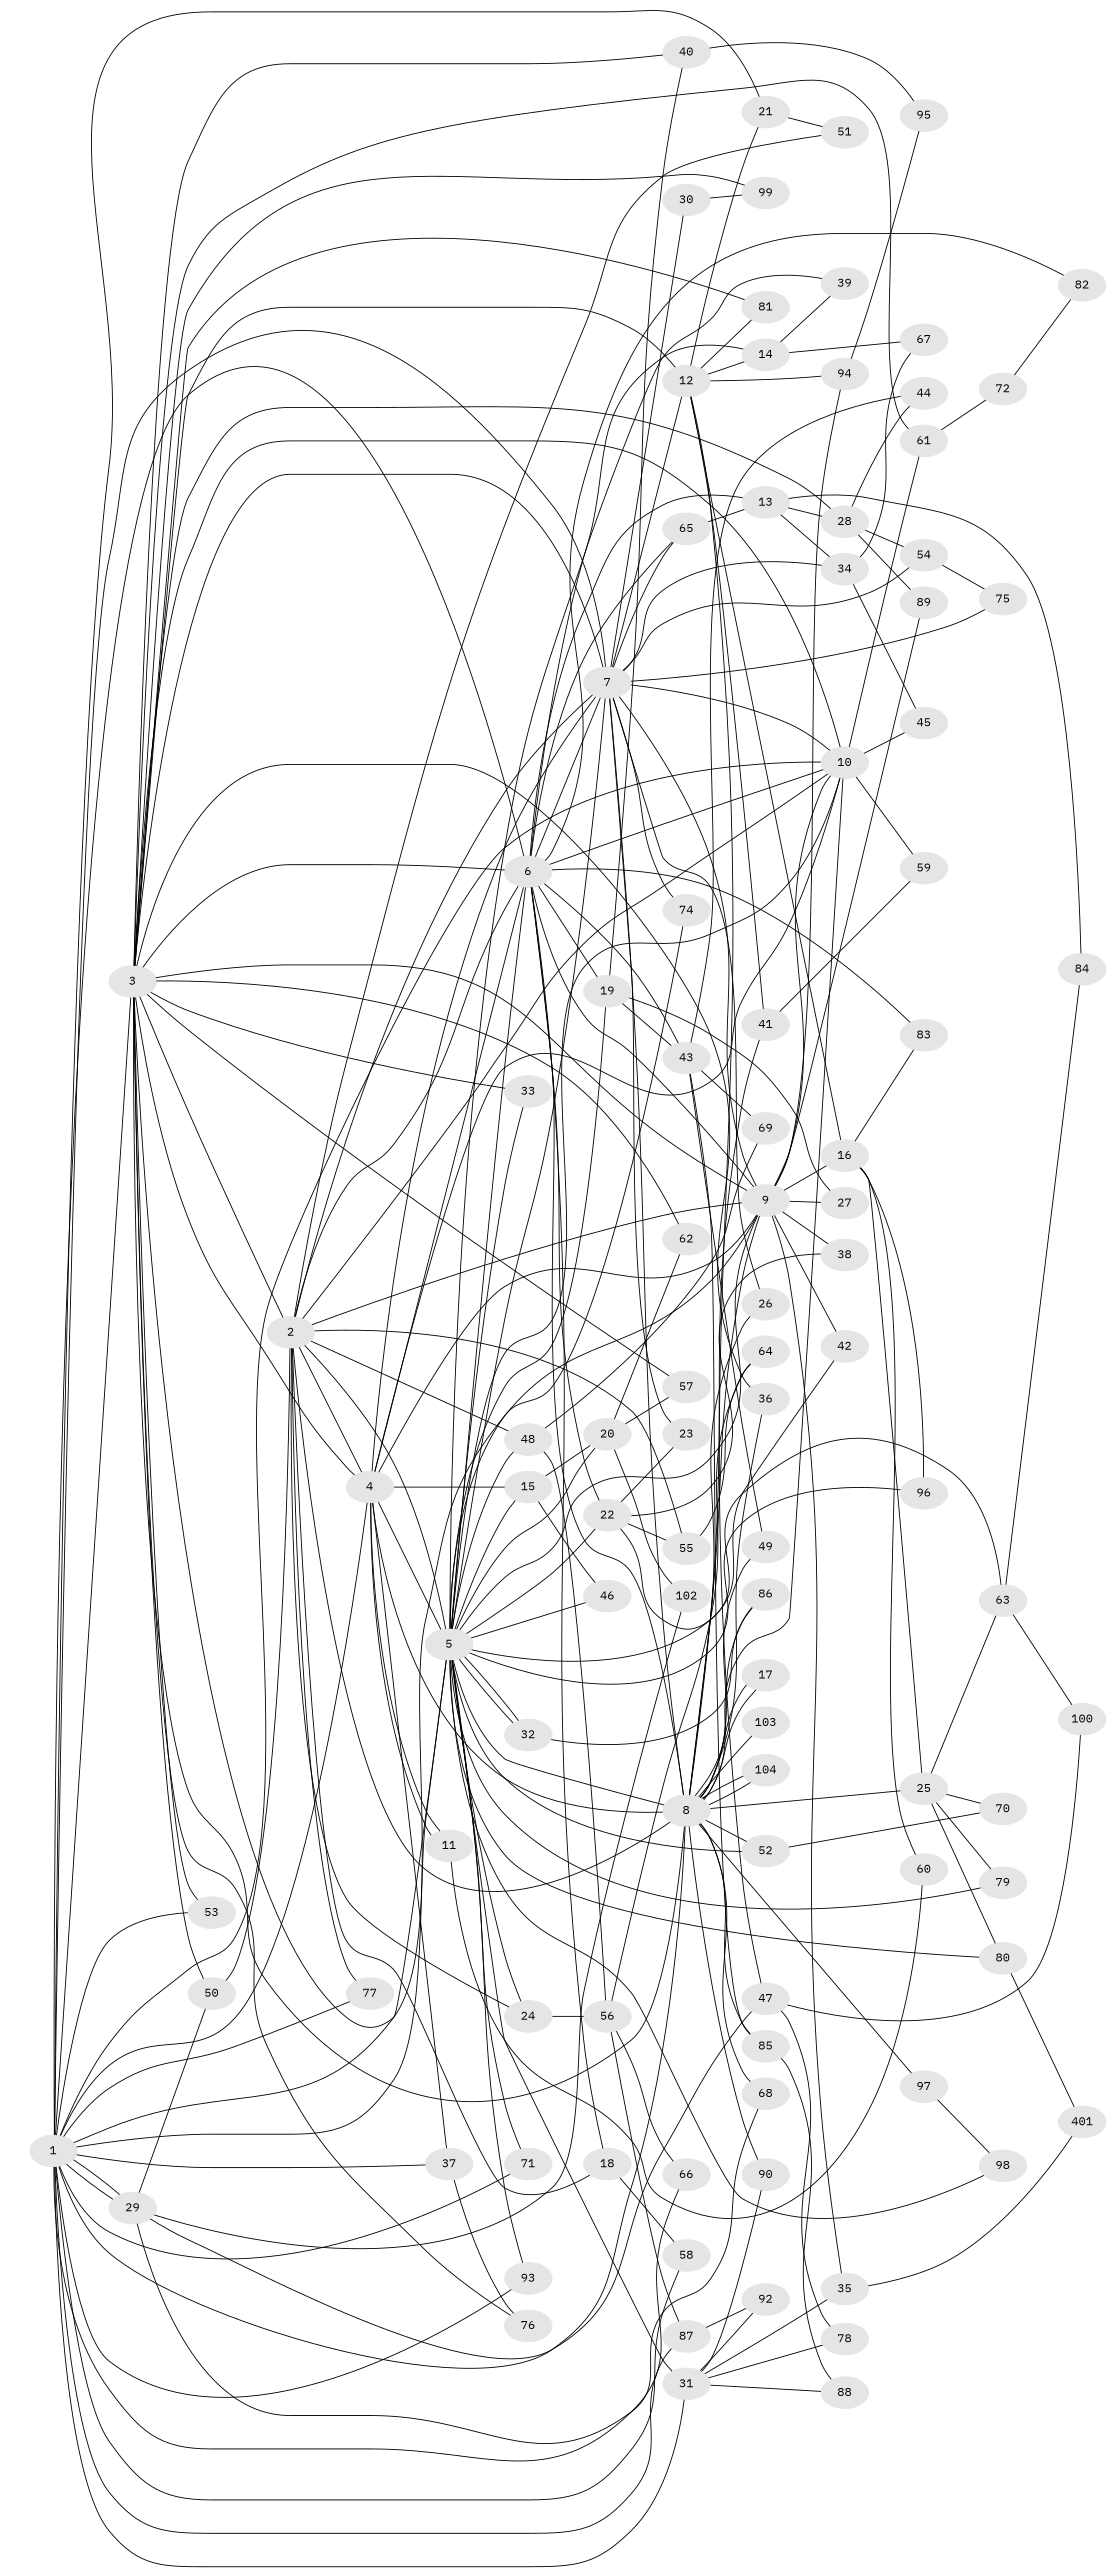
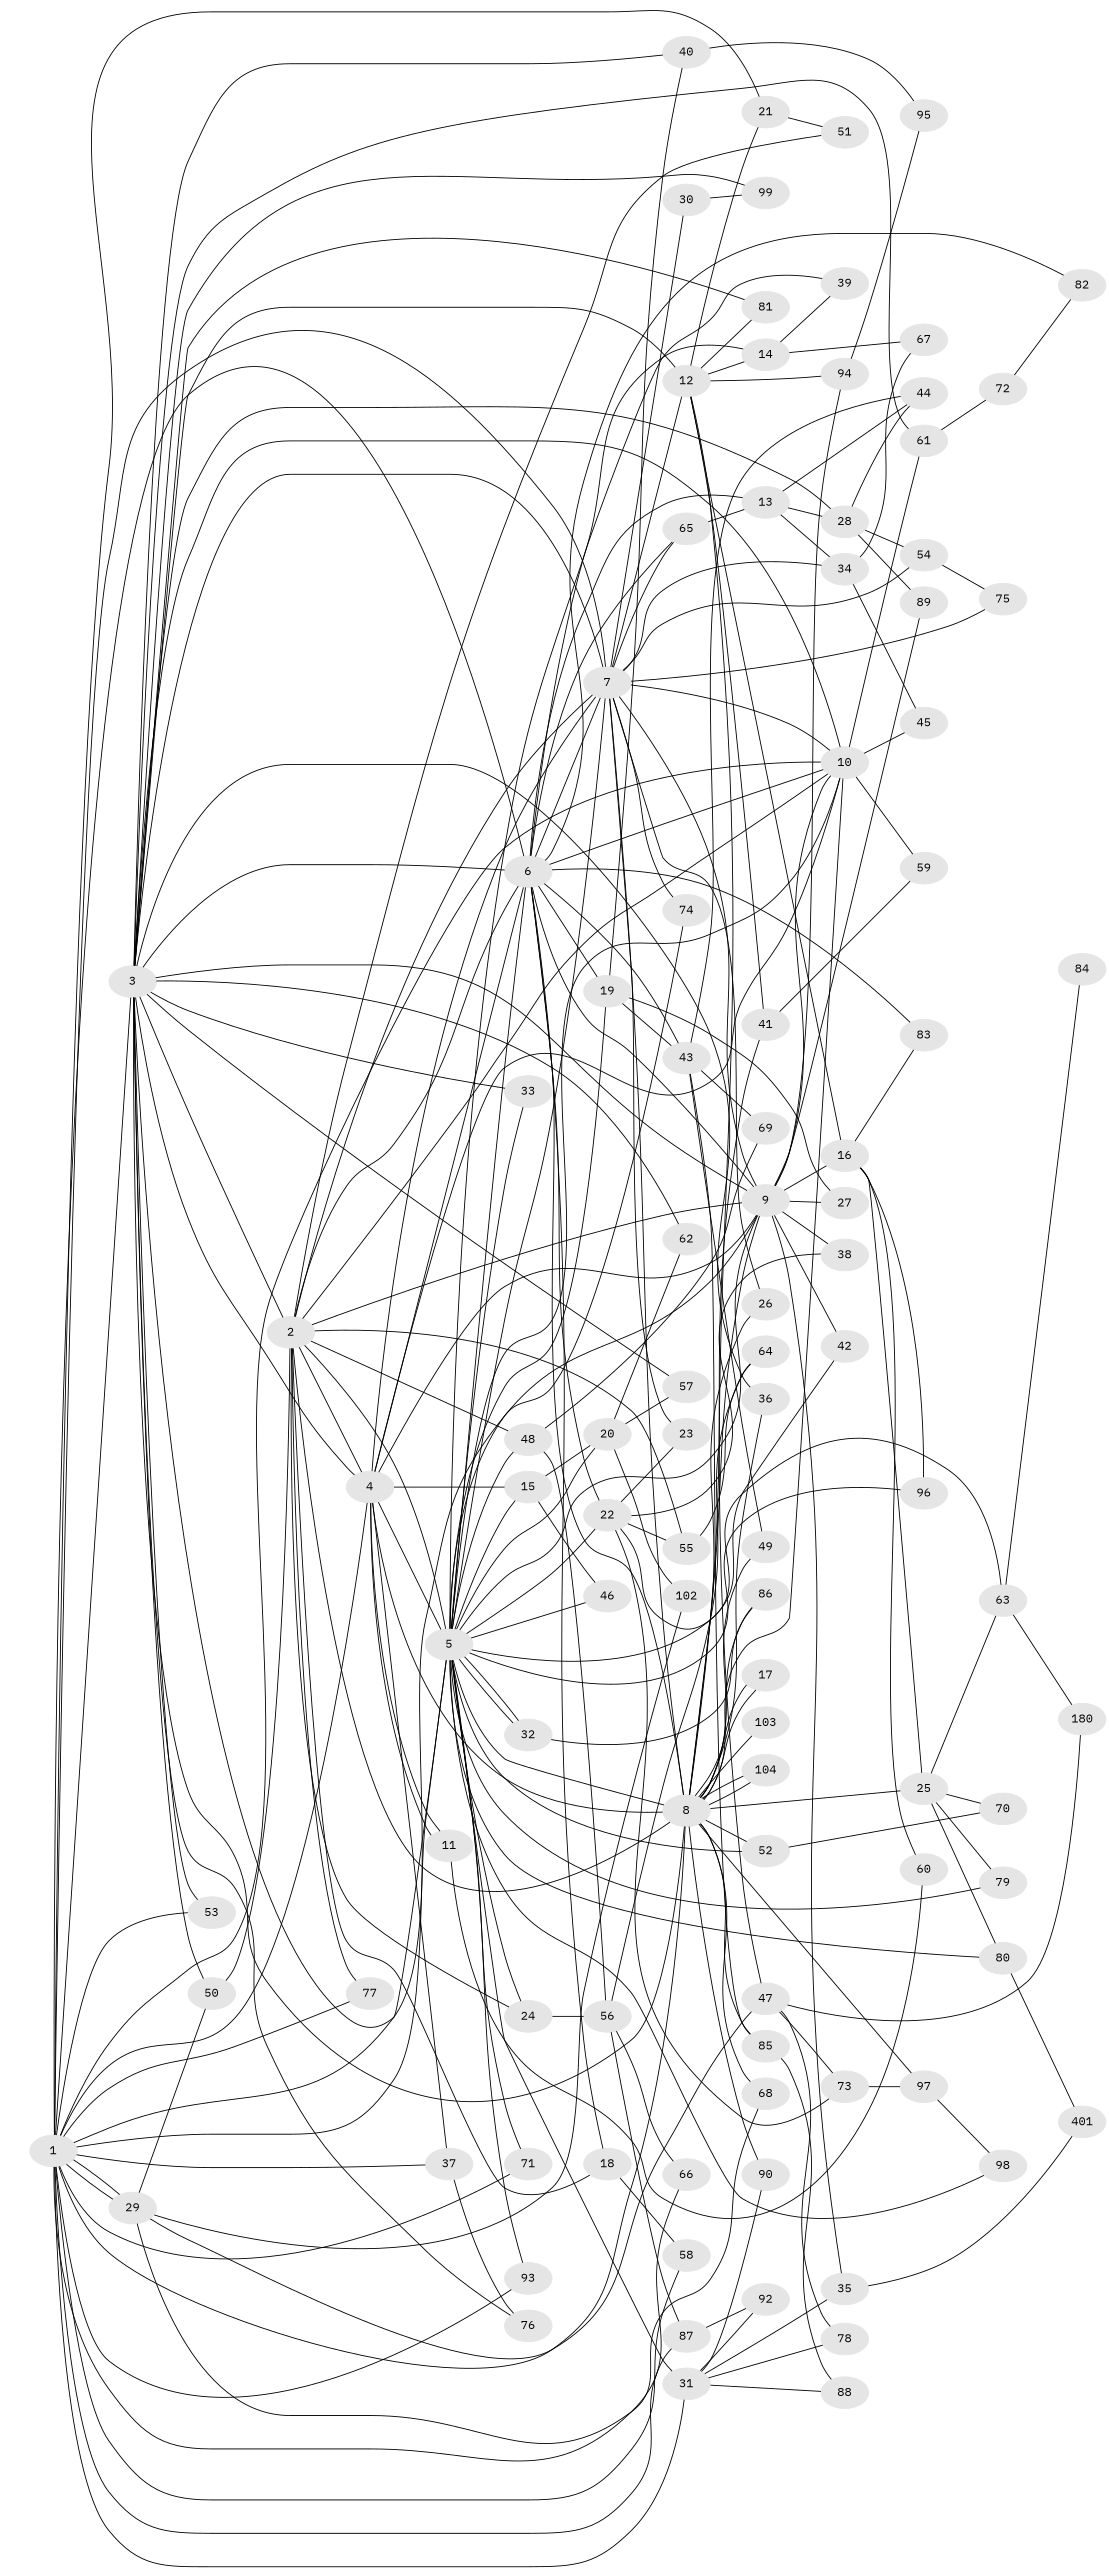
(1048, 632) -> (845, 448)
(1082, 1719) -> (1082, 1719)
none -> (845, 2087)
